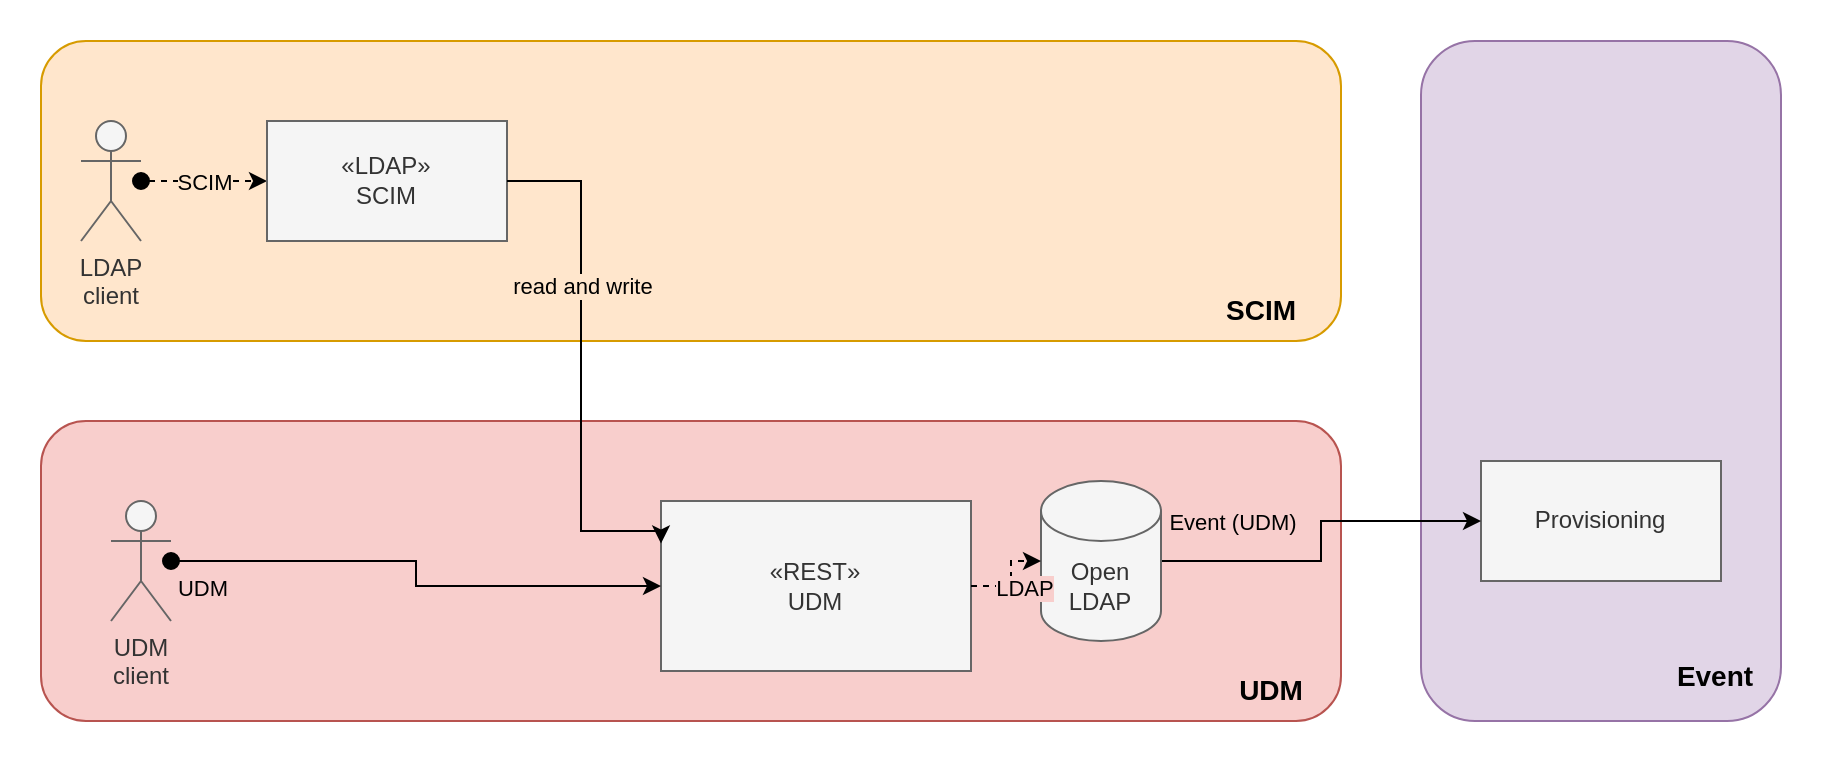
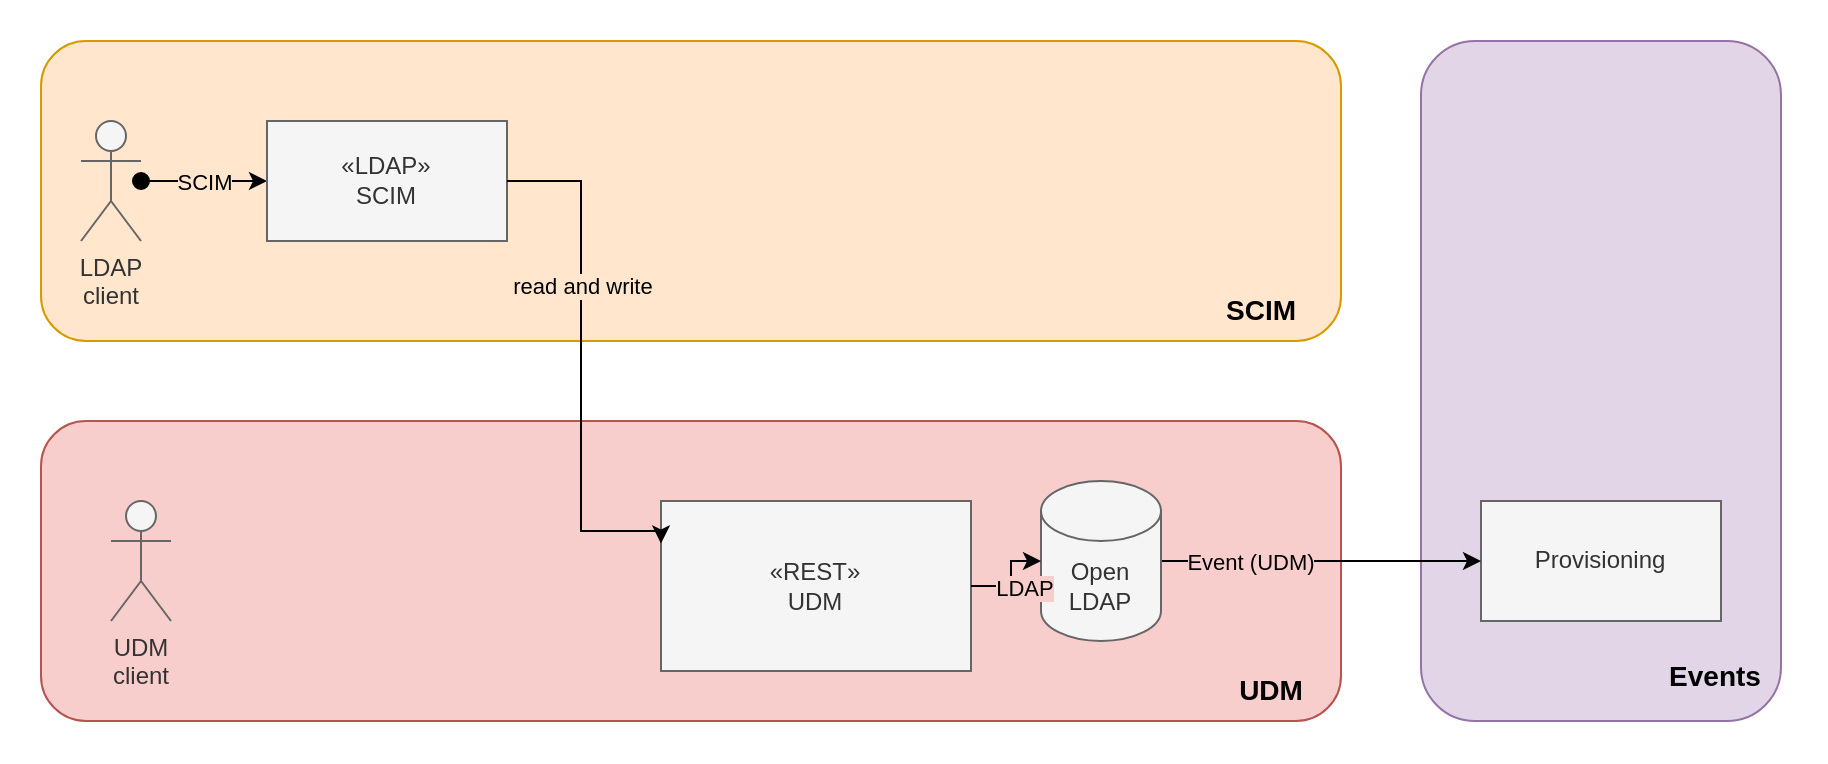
(242, 181) -> (242, 181)
(1601, 521) -> (1601, 561)
(1013, 561) -> (1013, 561)
(416, 571) -> none
(1716, 677) -> (1716, 677)
